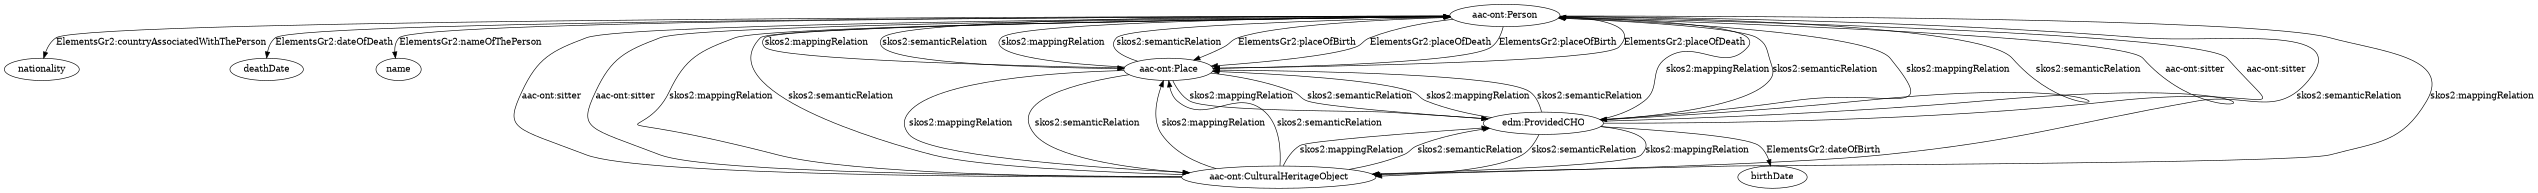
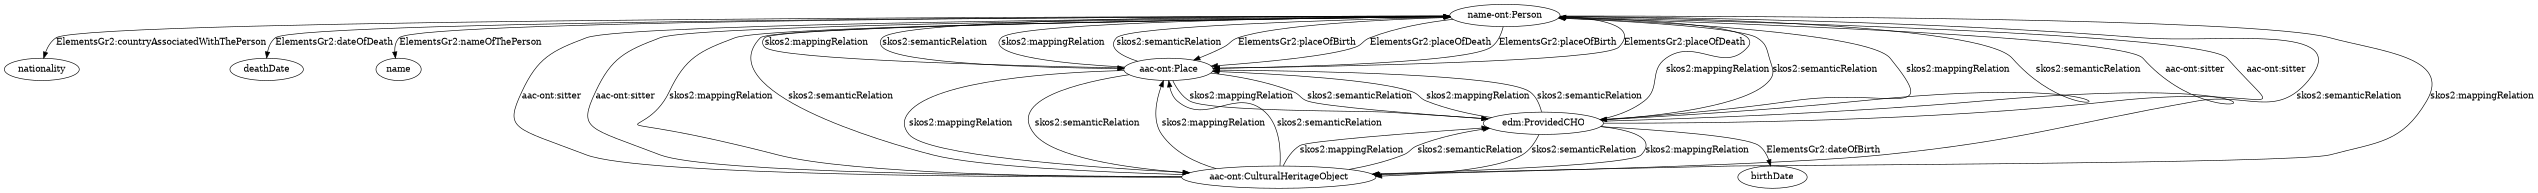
(1505, 15) -> (1505, 15)
